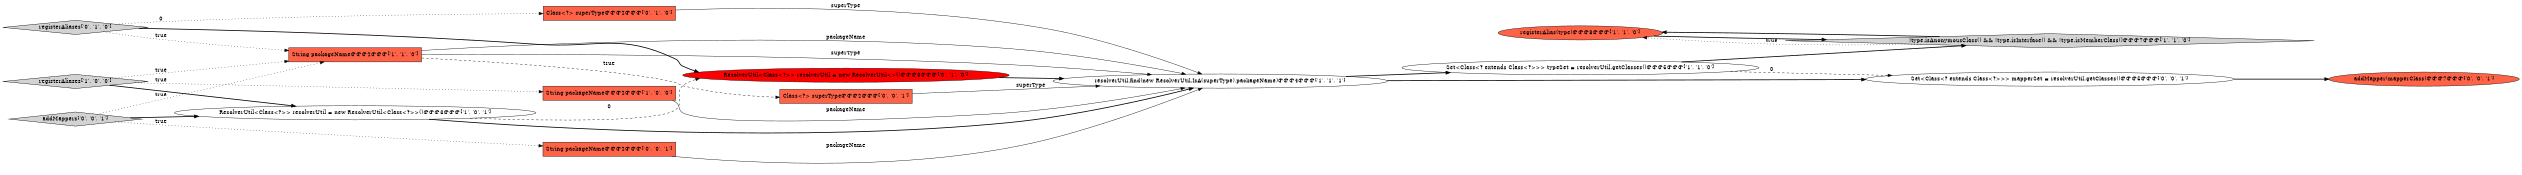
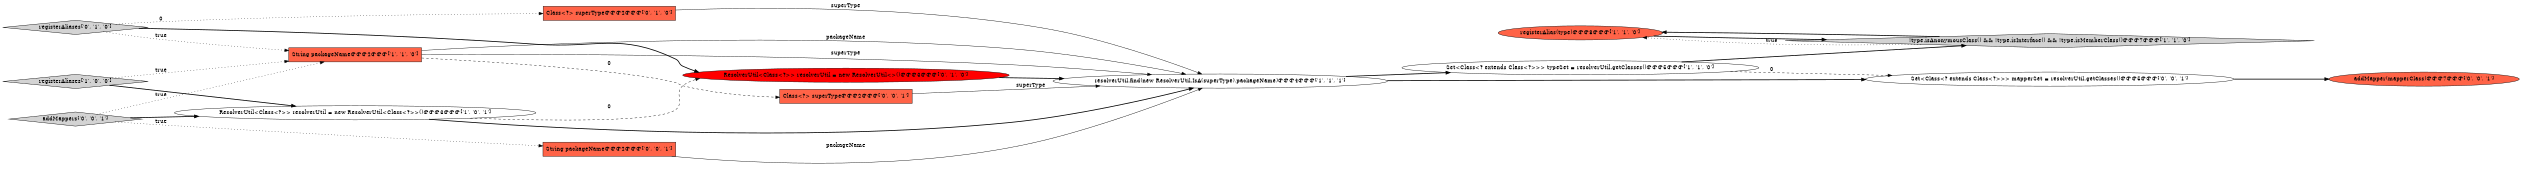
(609, 64) -> (609, 64)
(609, 93) -> none
